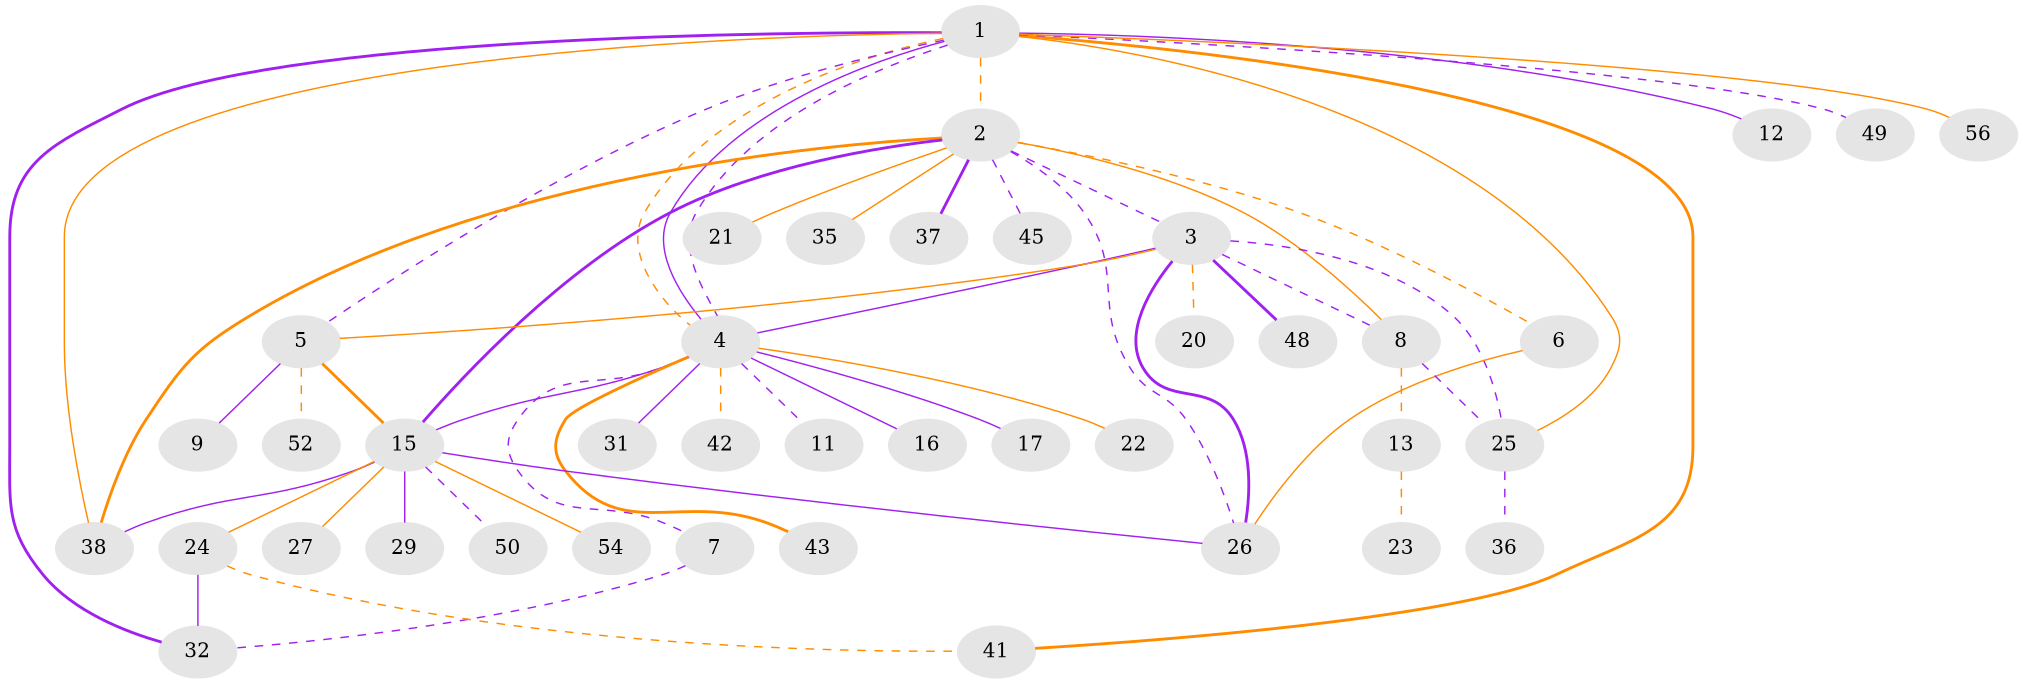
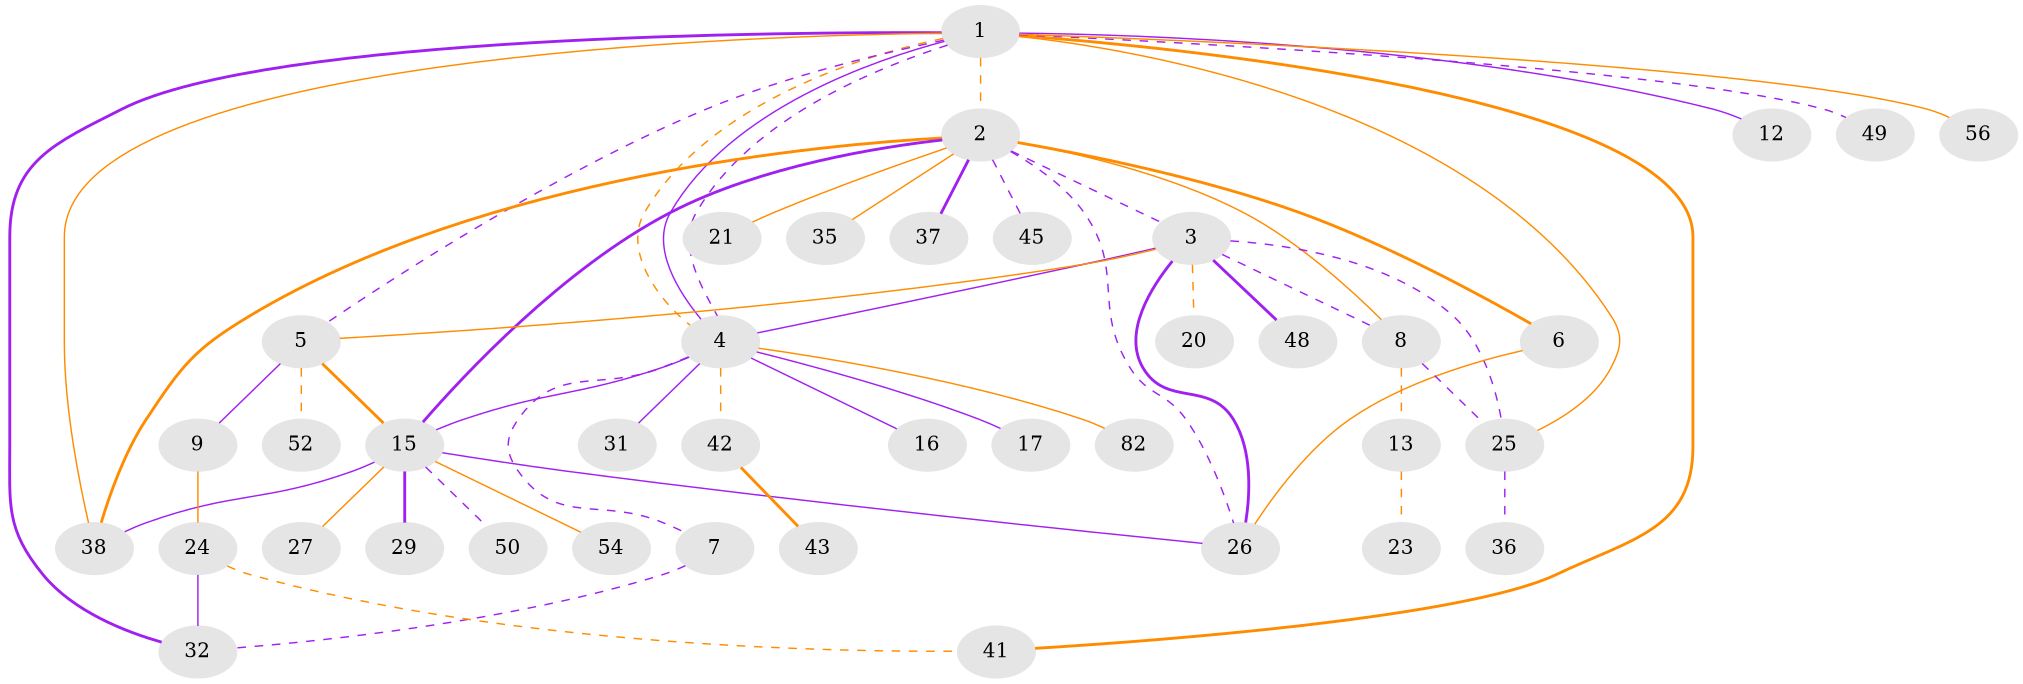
(1284, 207) -> (1284, 207)
(824, 445) -> none
(1134, 445) -> (1134, 445)
(581, 487) -> (779, 507)
(301, 497) -> (198, 497)
(405, 497) -> (405, 497)
